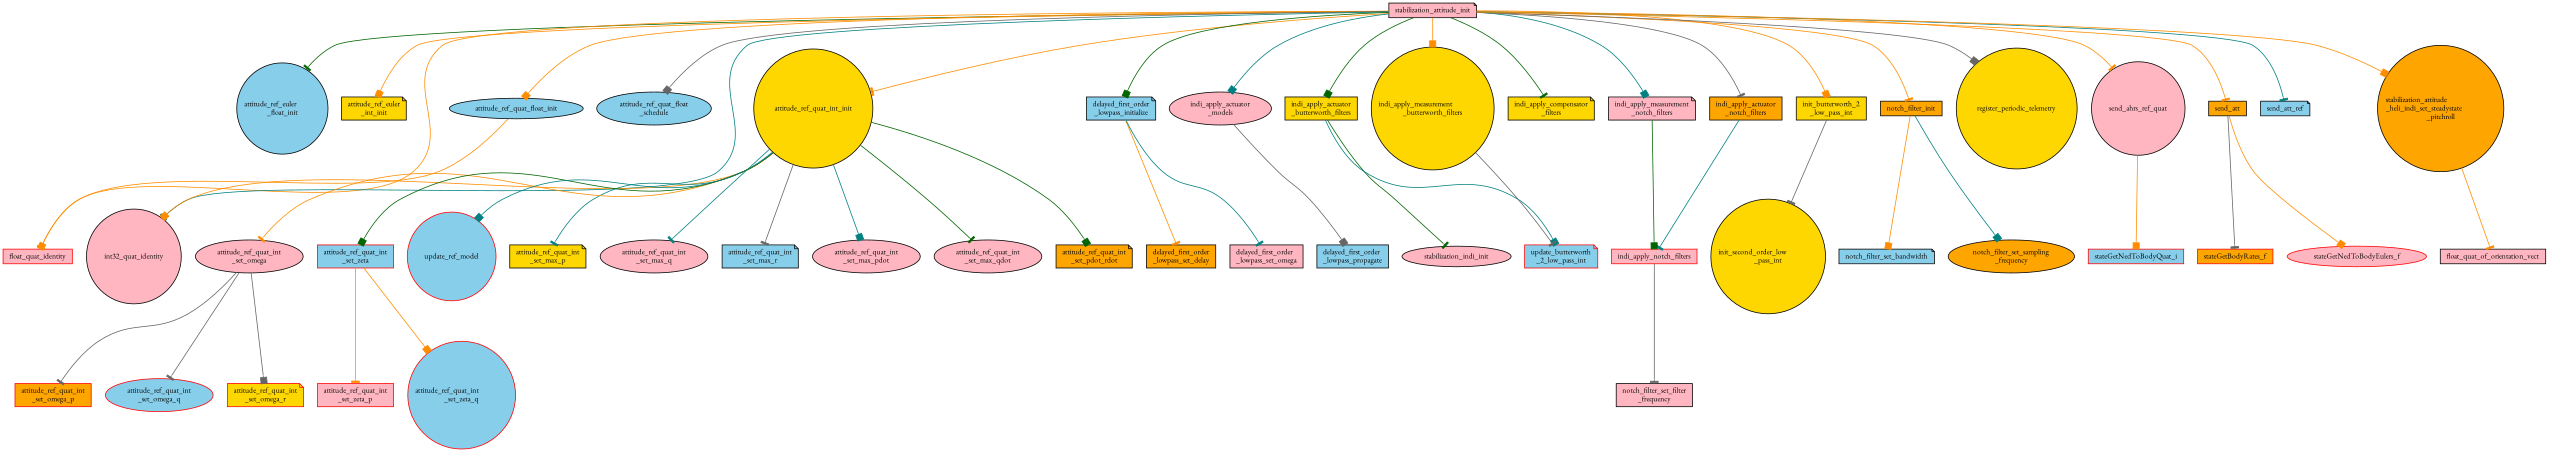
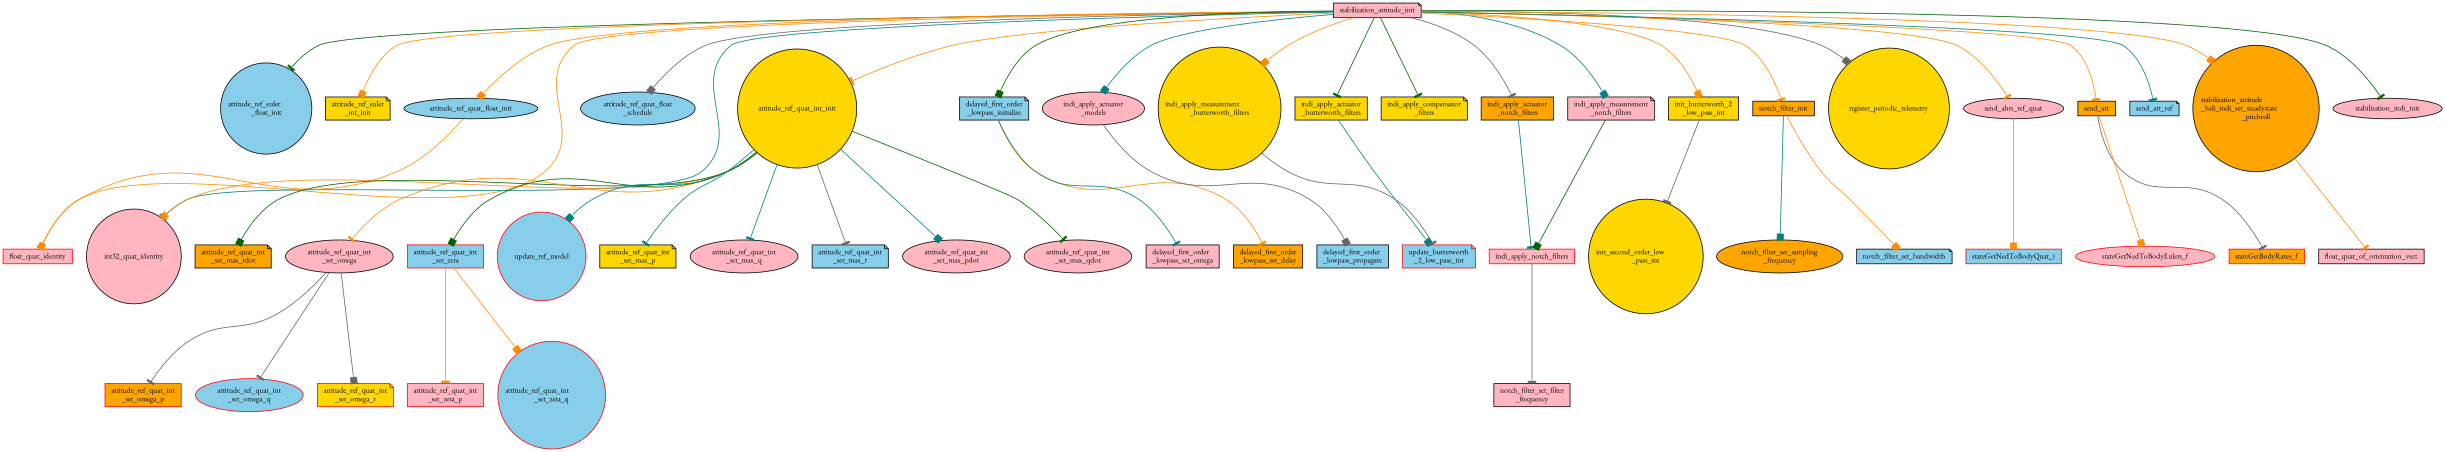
(1364, 45) -> (1356, 56)
(2138, 109) -> (2014, 109)
(1380, 187) -> (1911, 14)
(1094, 256) -> (233, 256)
